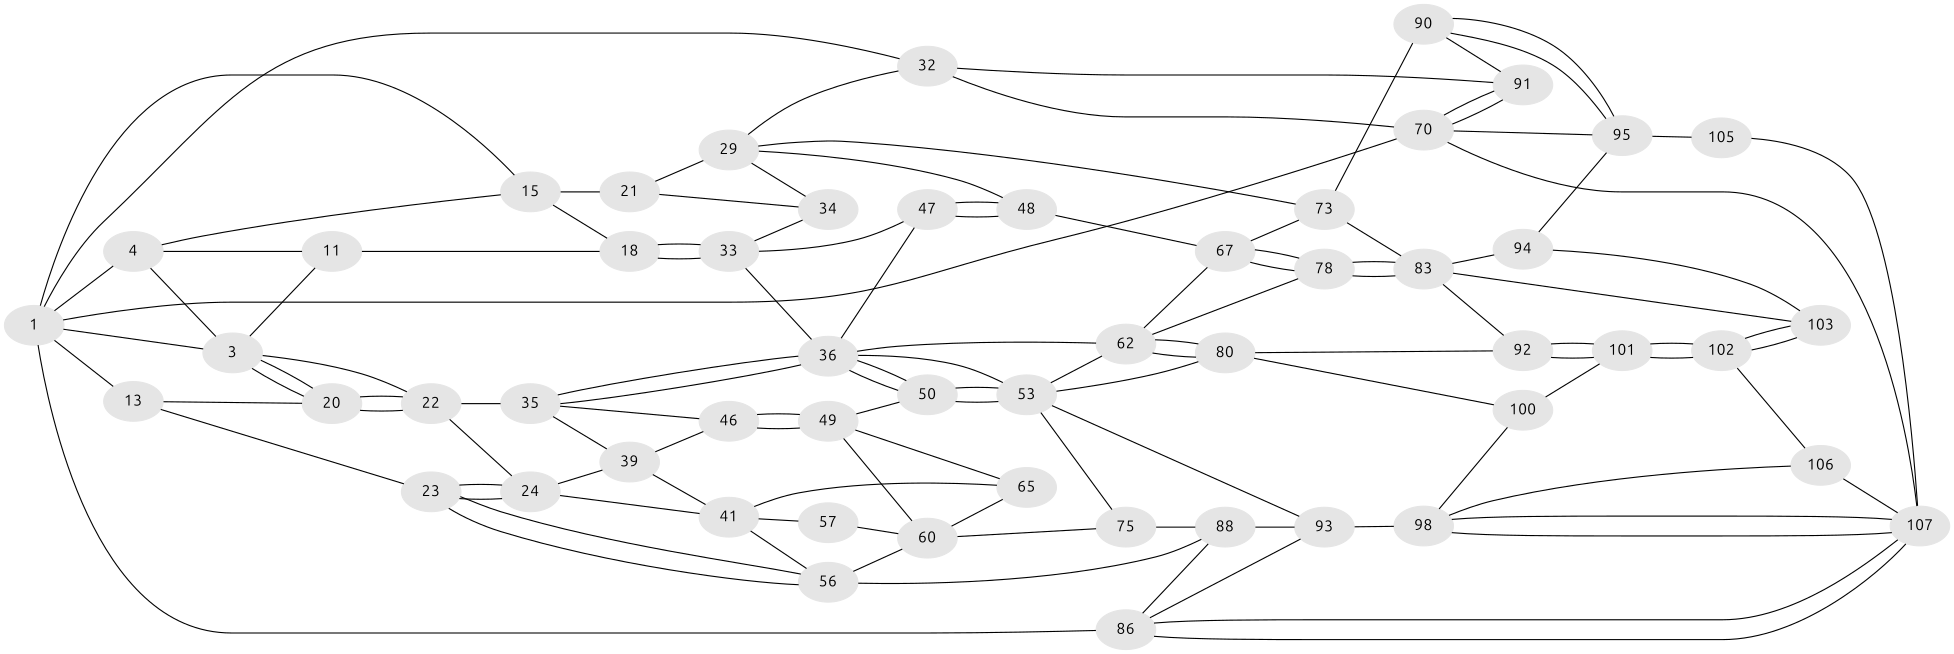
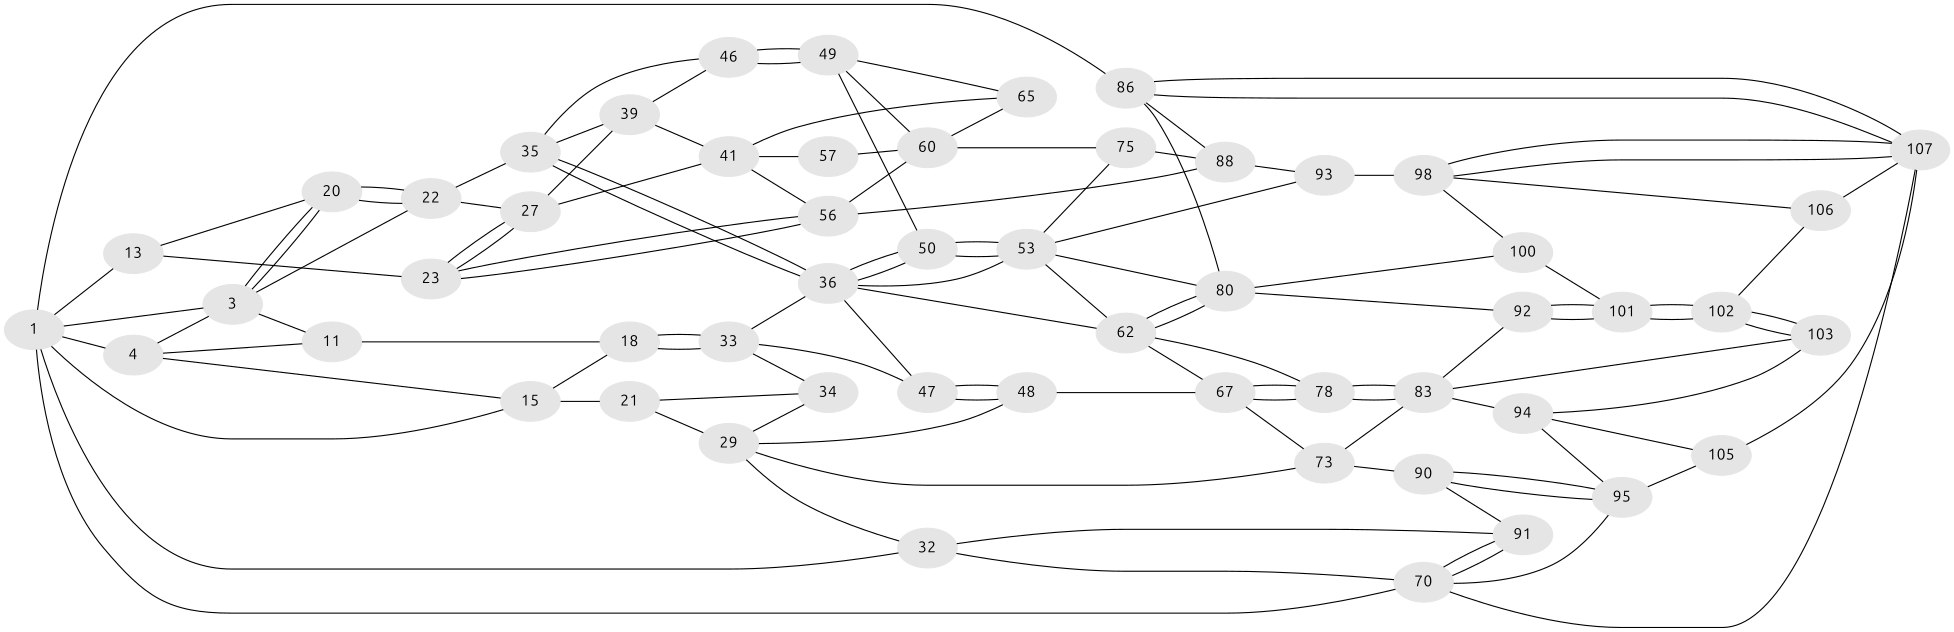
none -> (1622, 435)
(530, 492) -> (530, 212)
(1225, 578) -> (1189, 184)
